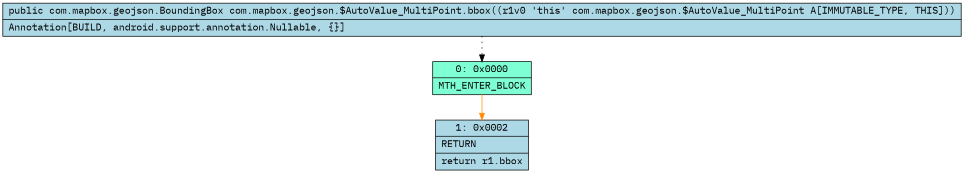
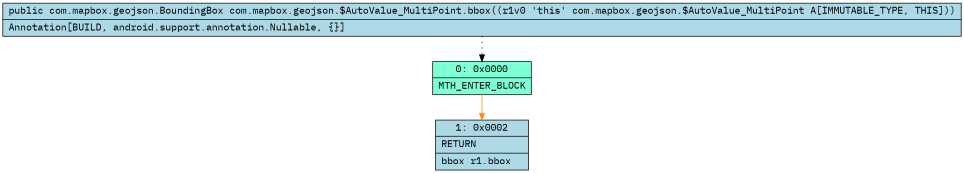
(482, 161) -> (476, 161)
